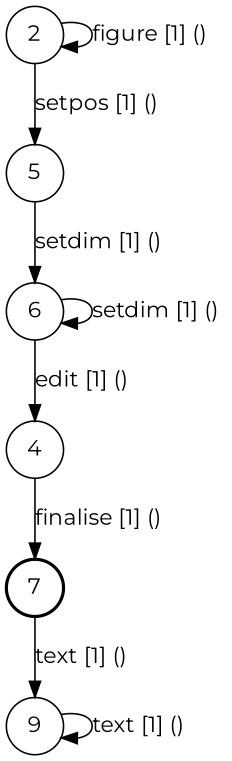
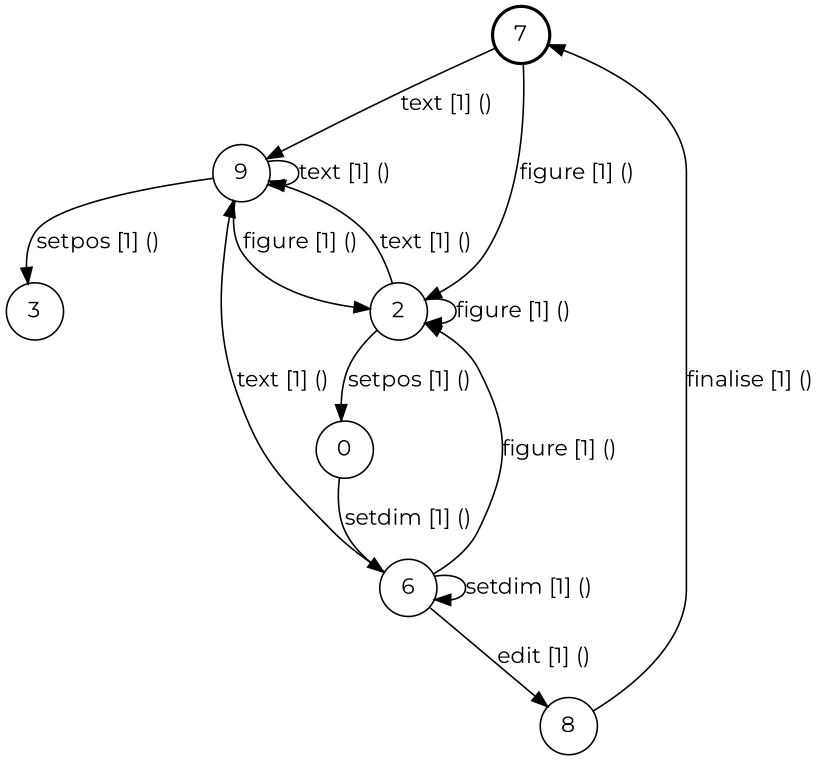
(35, 173) -> (345, 450)
none -> (511, 191)
none -> (352, 220)
none -> (269, 278)
none -> (35, 311)
none -> (247, 420)
(35, 450) -> (569, 726)
none -> (502, 454)
